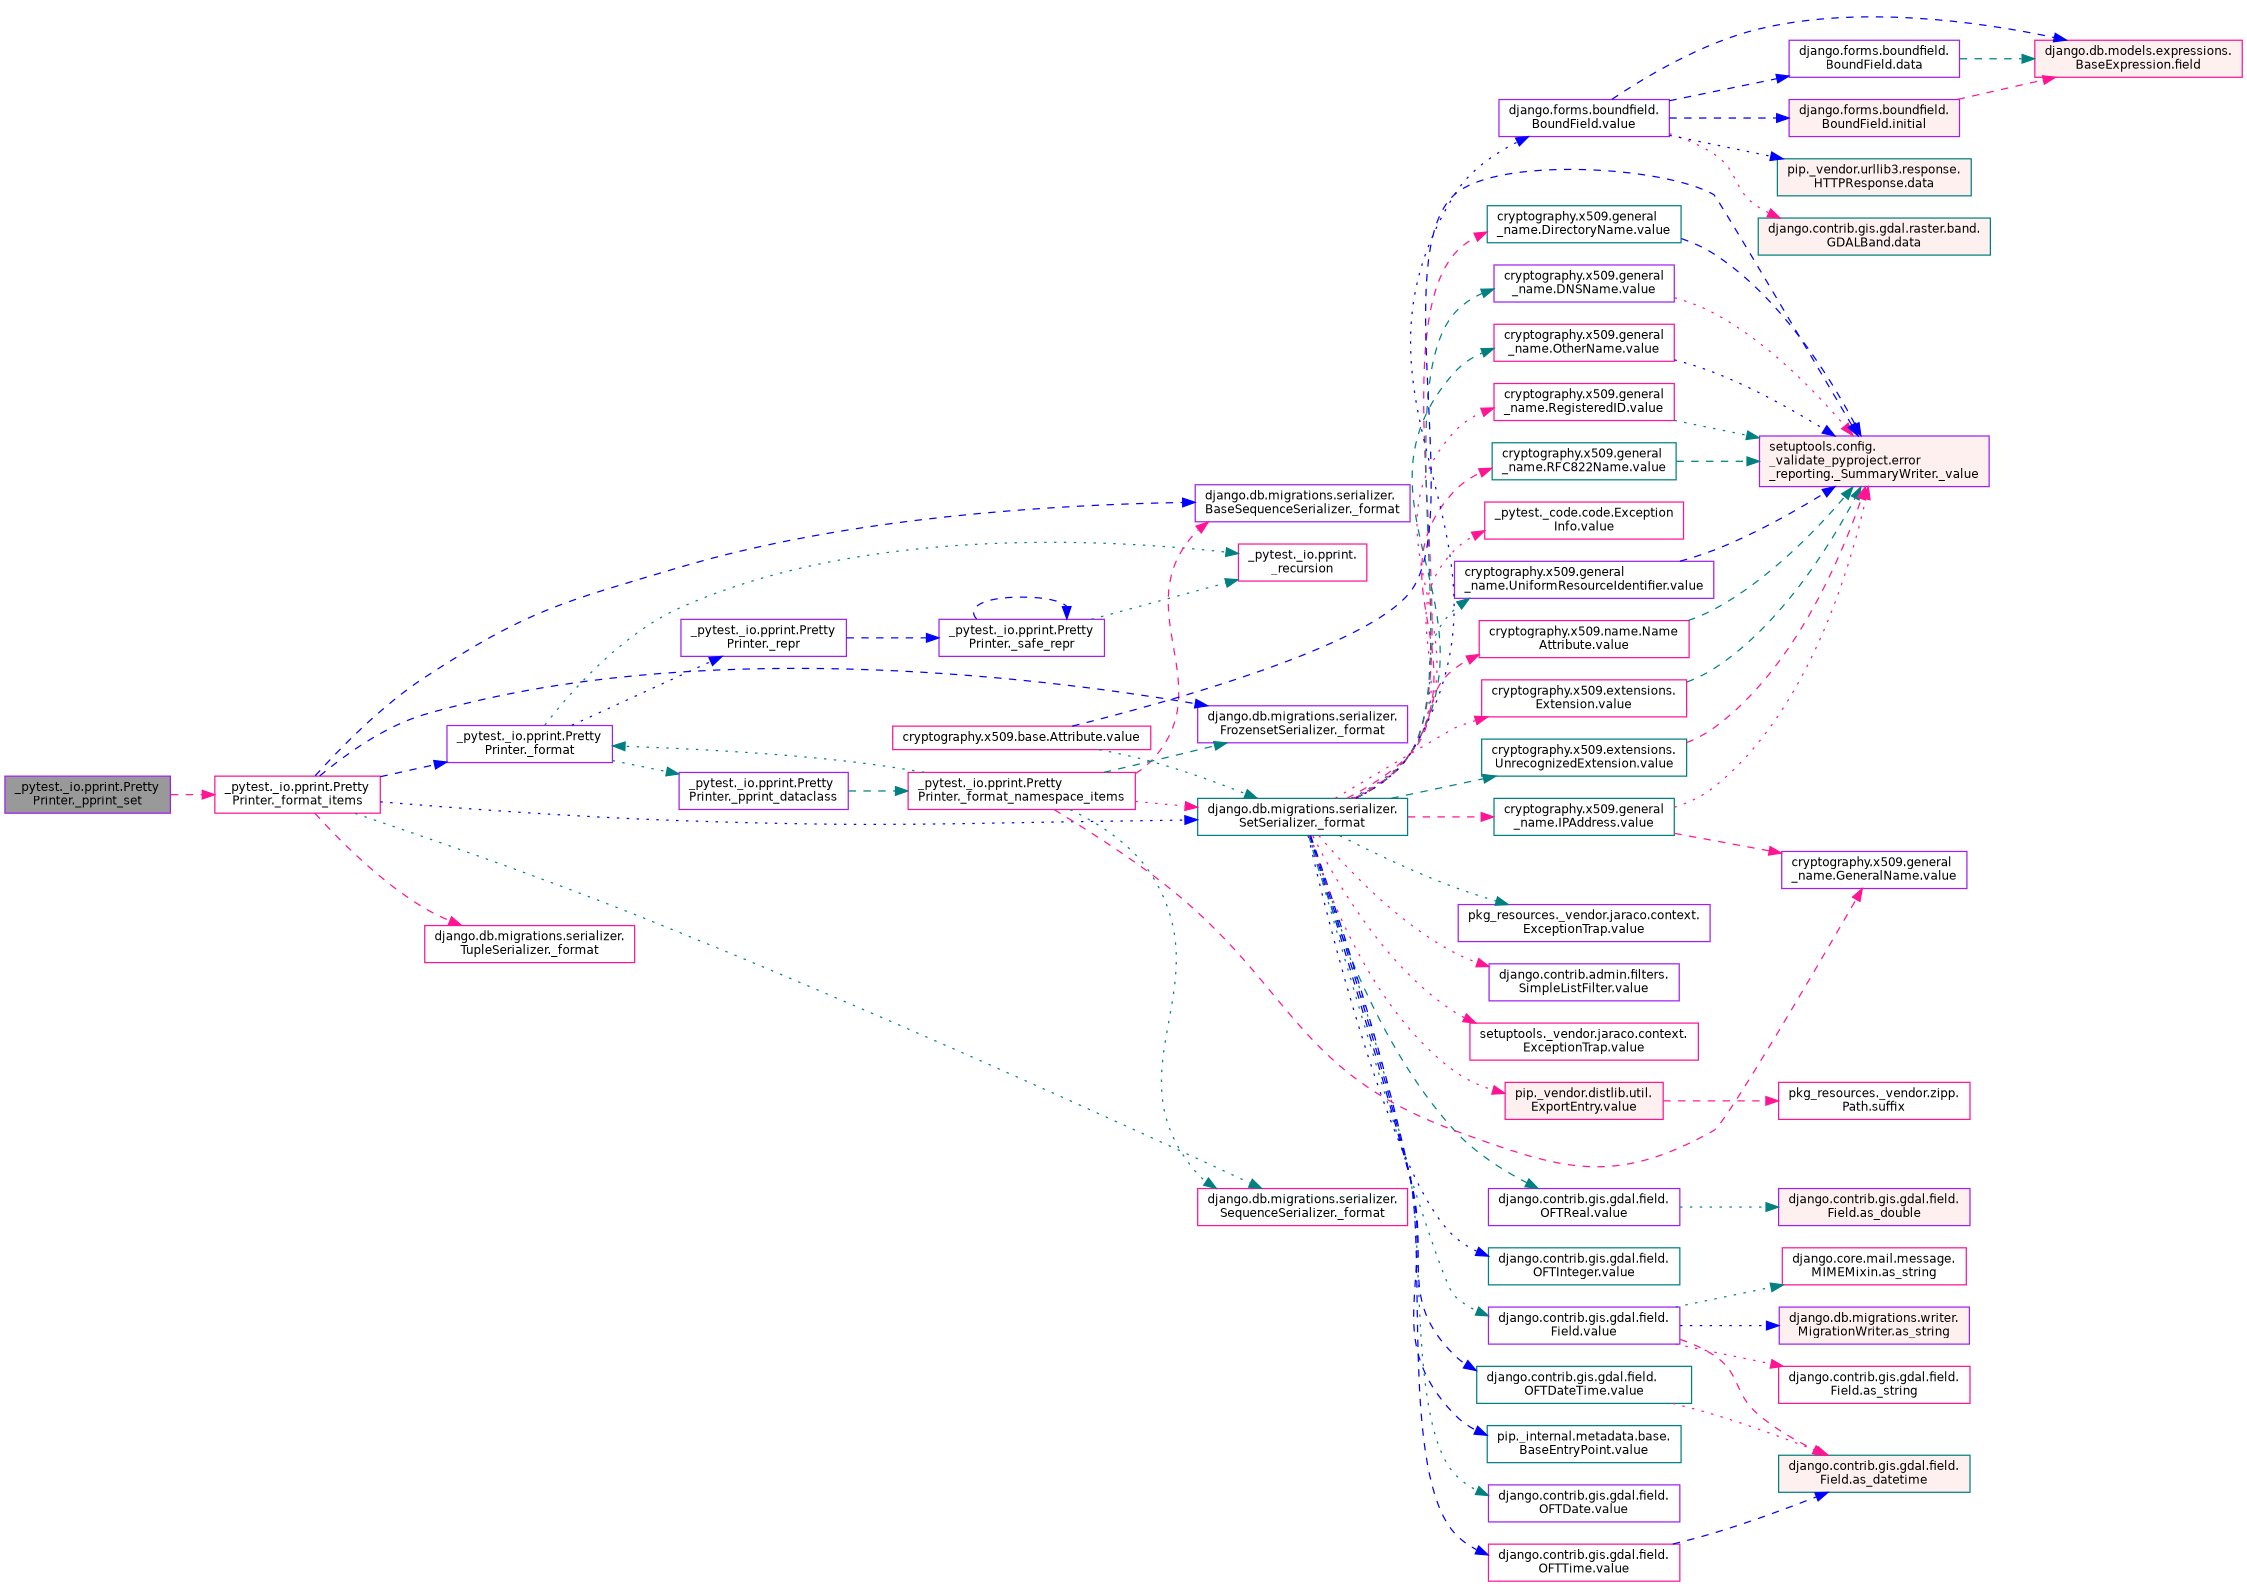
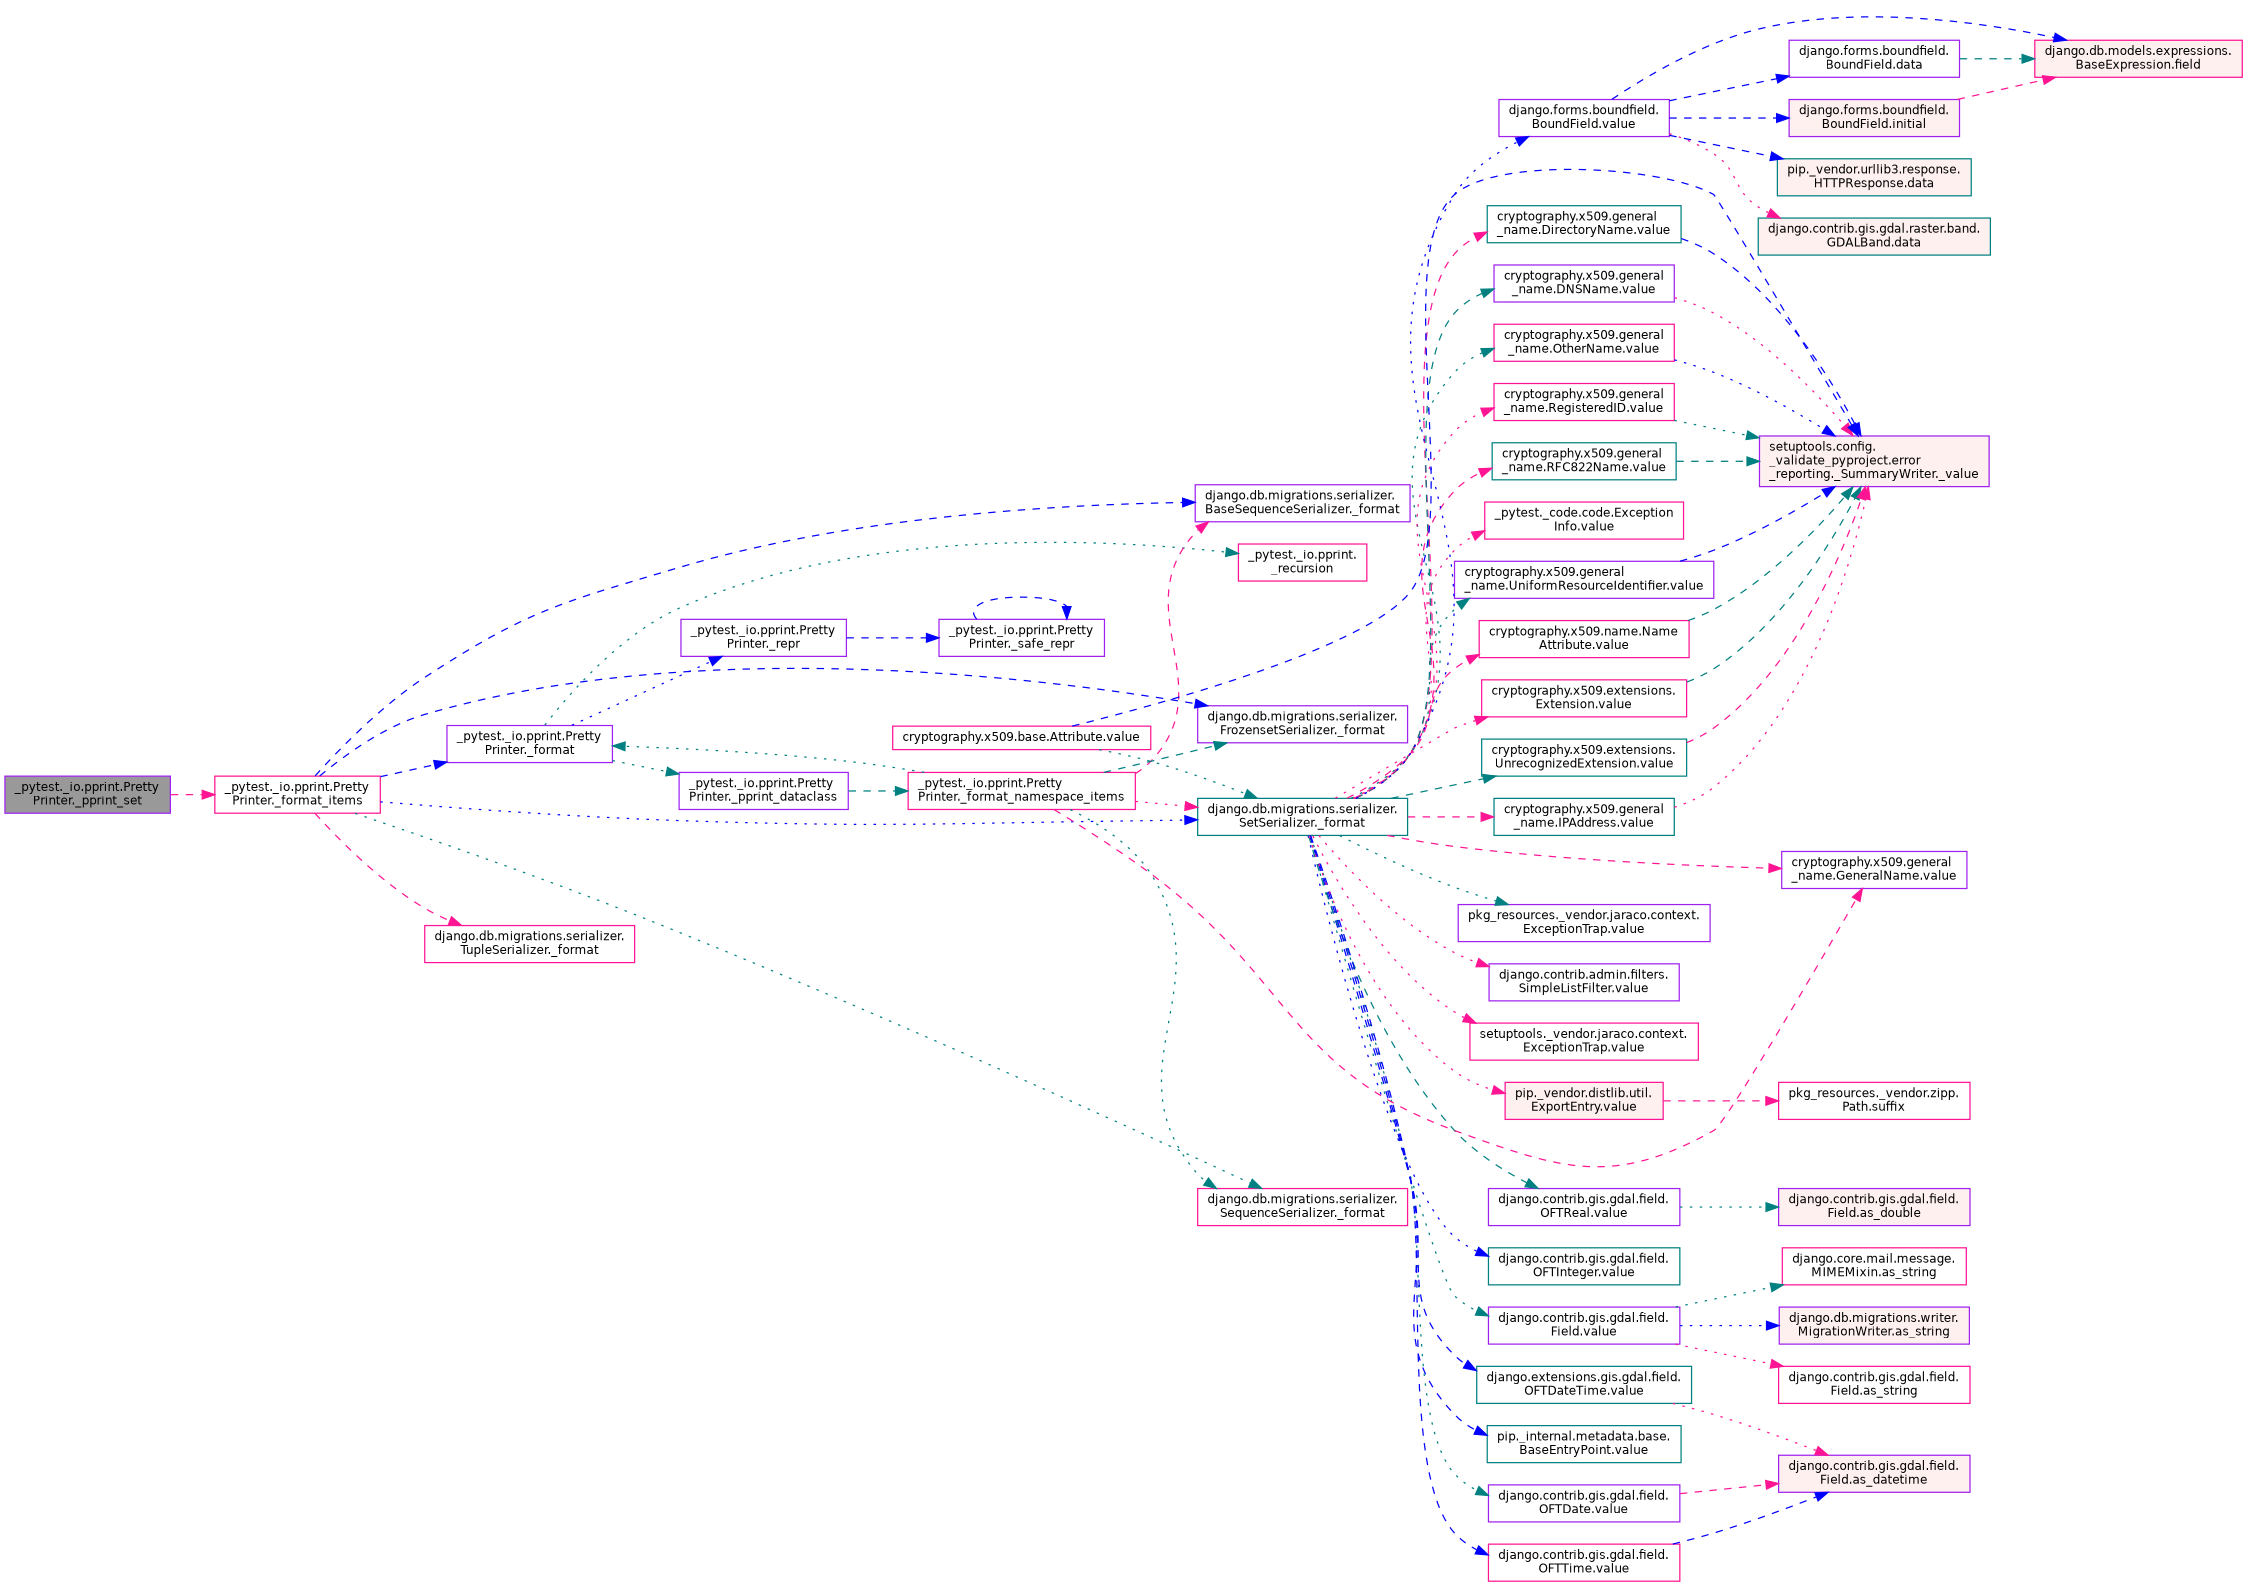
(1720, 146) -> (1720, 146)
(1414, 492) -> (1414, 492)
(1159, 601) -> none
(1722, 842) -> (1577, 859)
(1584, 1385) -> (1584, 1385)
(1743, 1397) -> (1723, 1489)
(1874, 1474) -> (1874, 1474)
